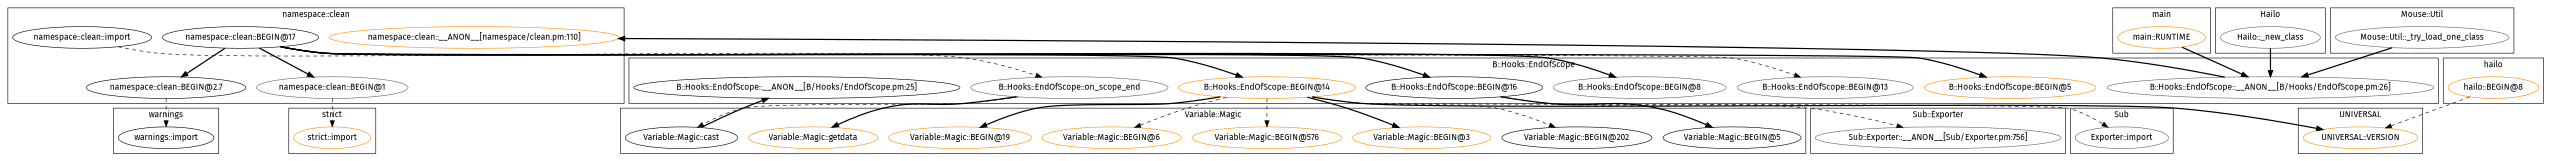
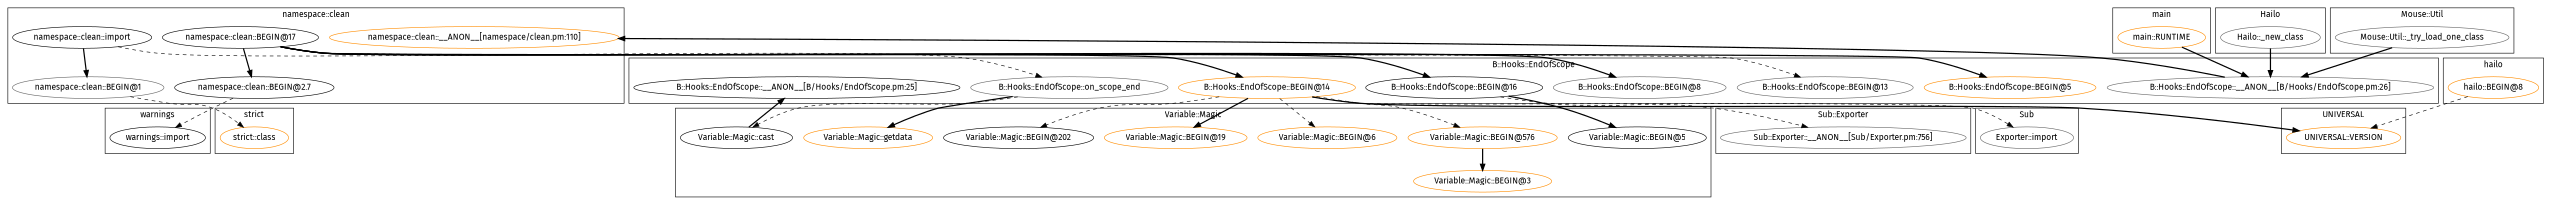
(284, 61) -> (85, 60)
(1359, 112) -> (1483, 157)
(332, 138) -> (254, 138)
